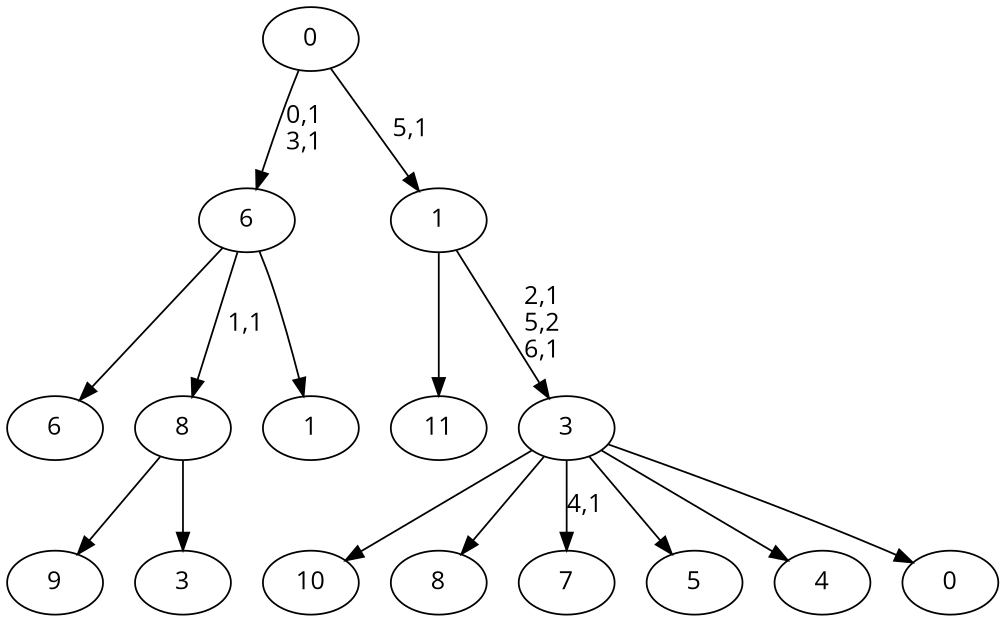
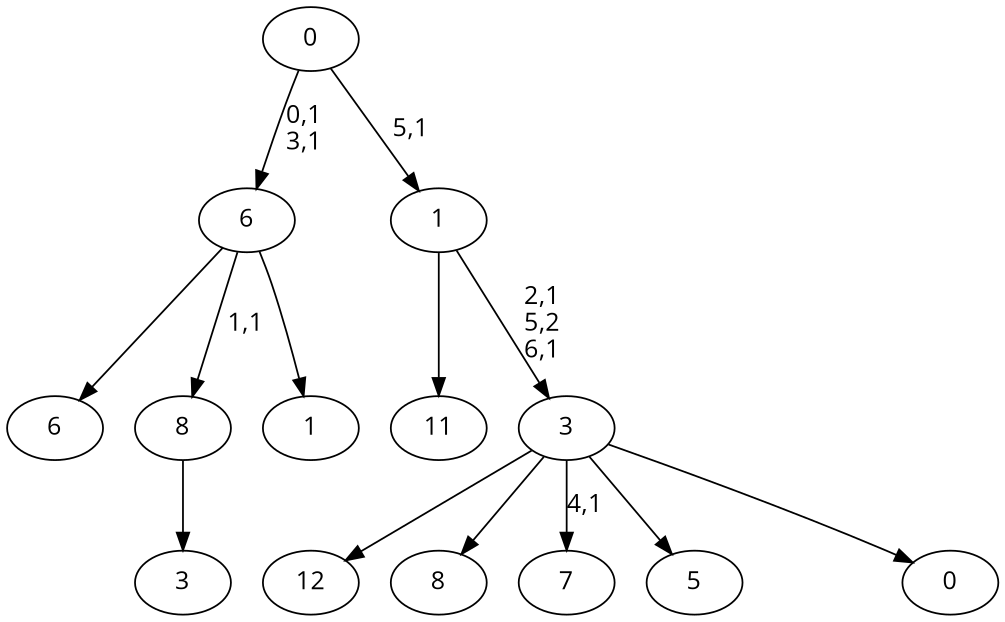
(55, 583) -> none
(311, 583) -> (311, 583)
(822, 583) -> none
